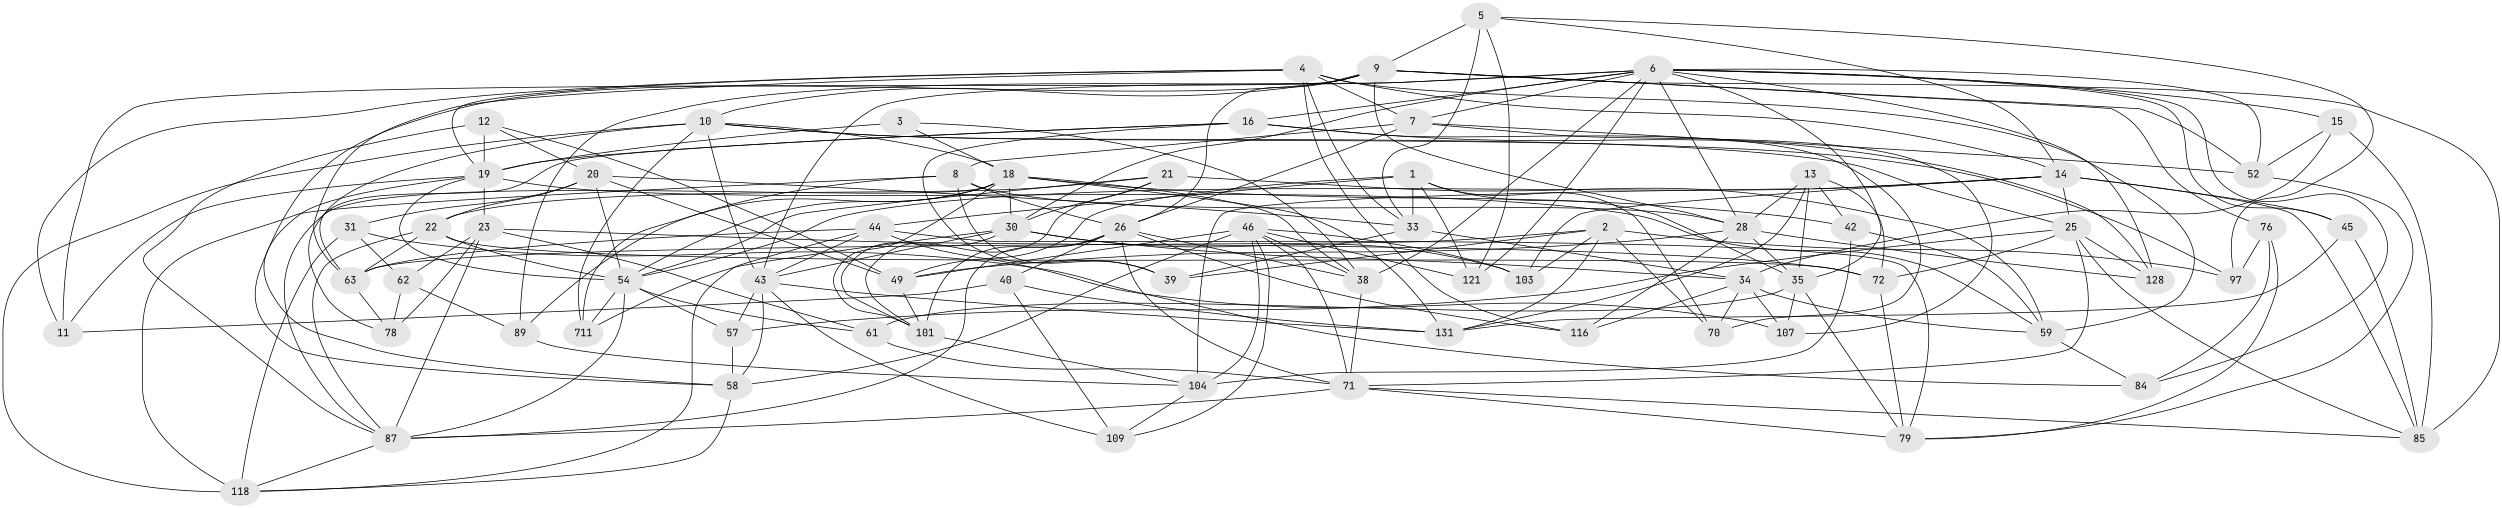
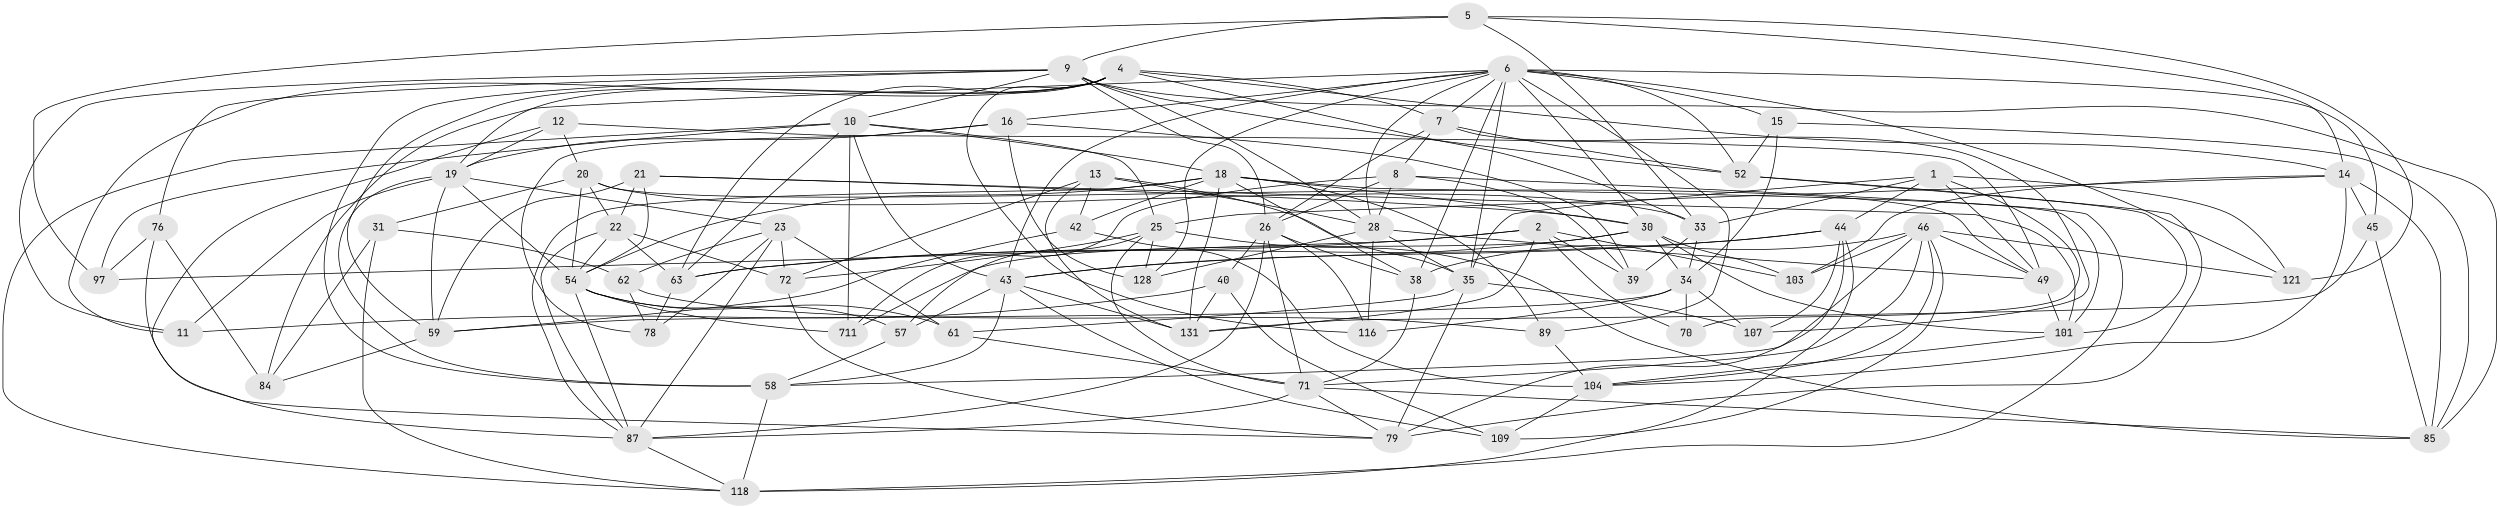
(900, 122) -> none
(1863, 175) -> none
(1337, 189) -> none
(998, 248) -> (2155, 220)
